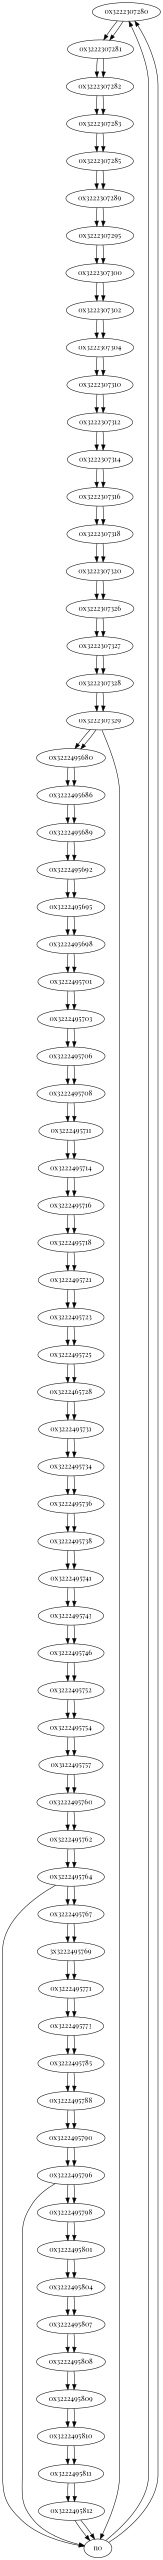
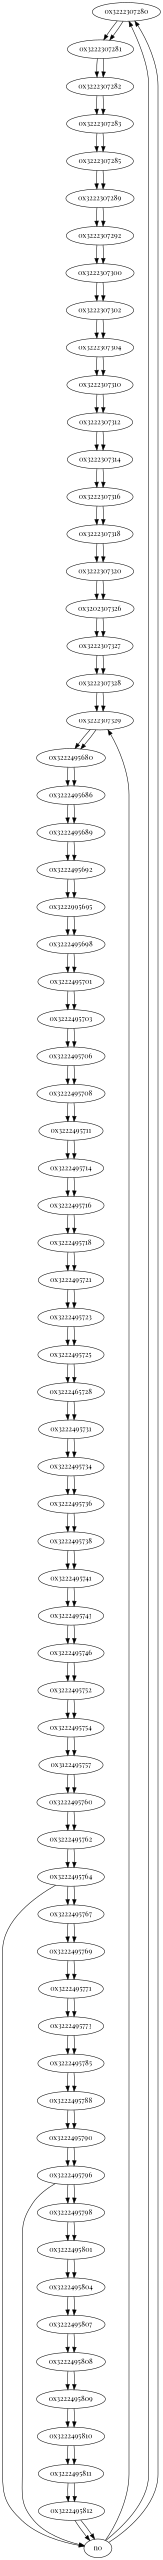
(100, 236) -> (100, 236)
(100, 609) -> (100, 609)
(71, 907) -> (71, 907)
(120, 1632) -> (129, 1638)
(71, 1952) -> (71, 1952)
